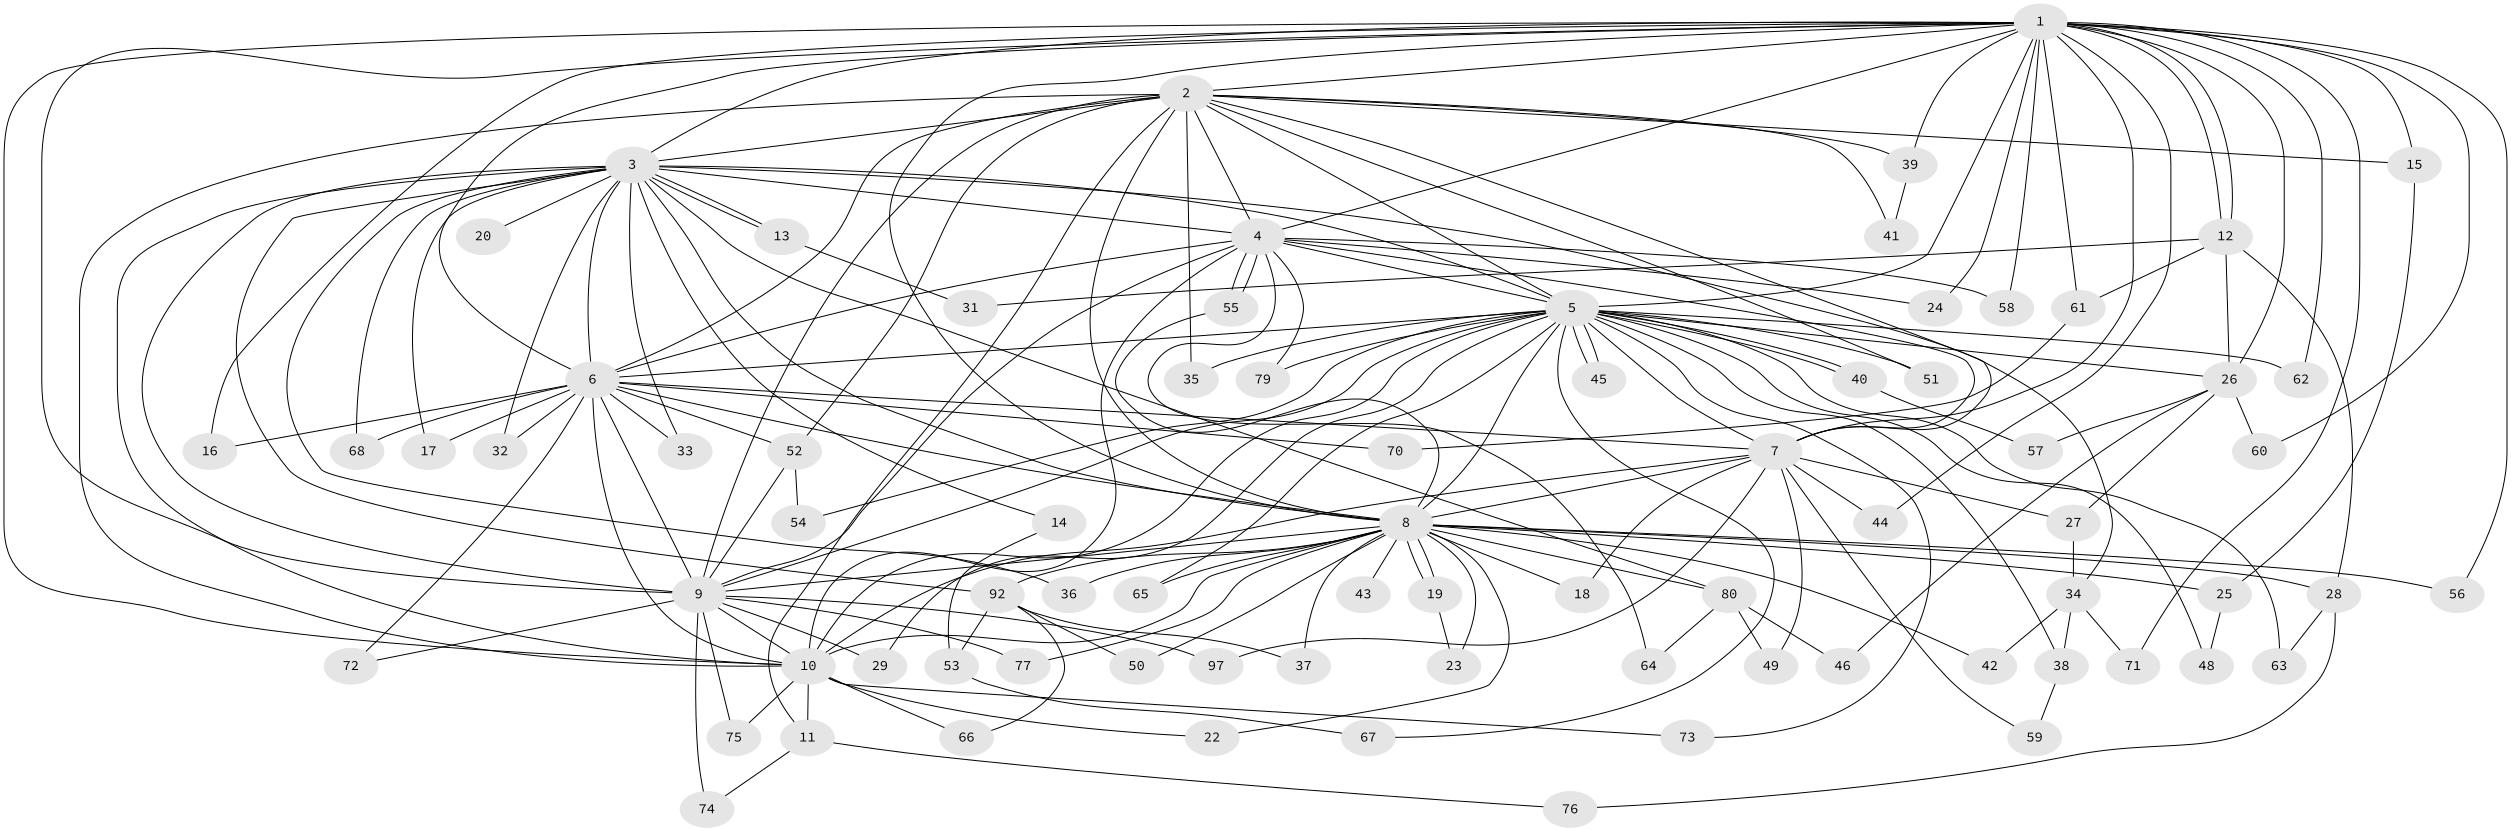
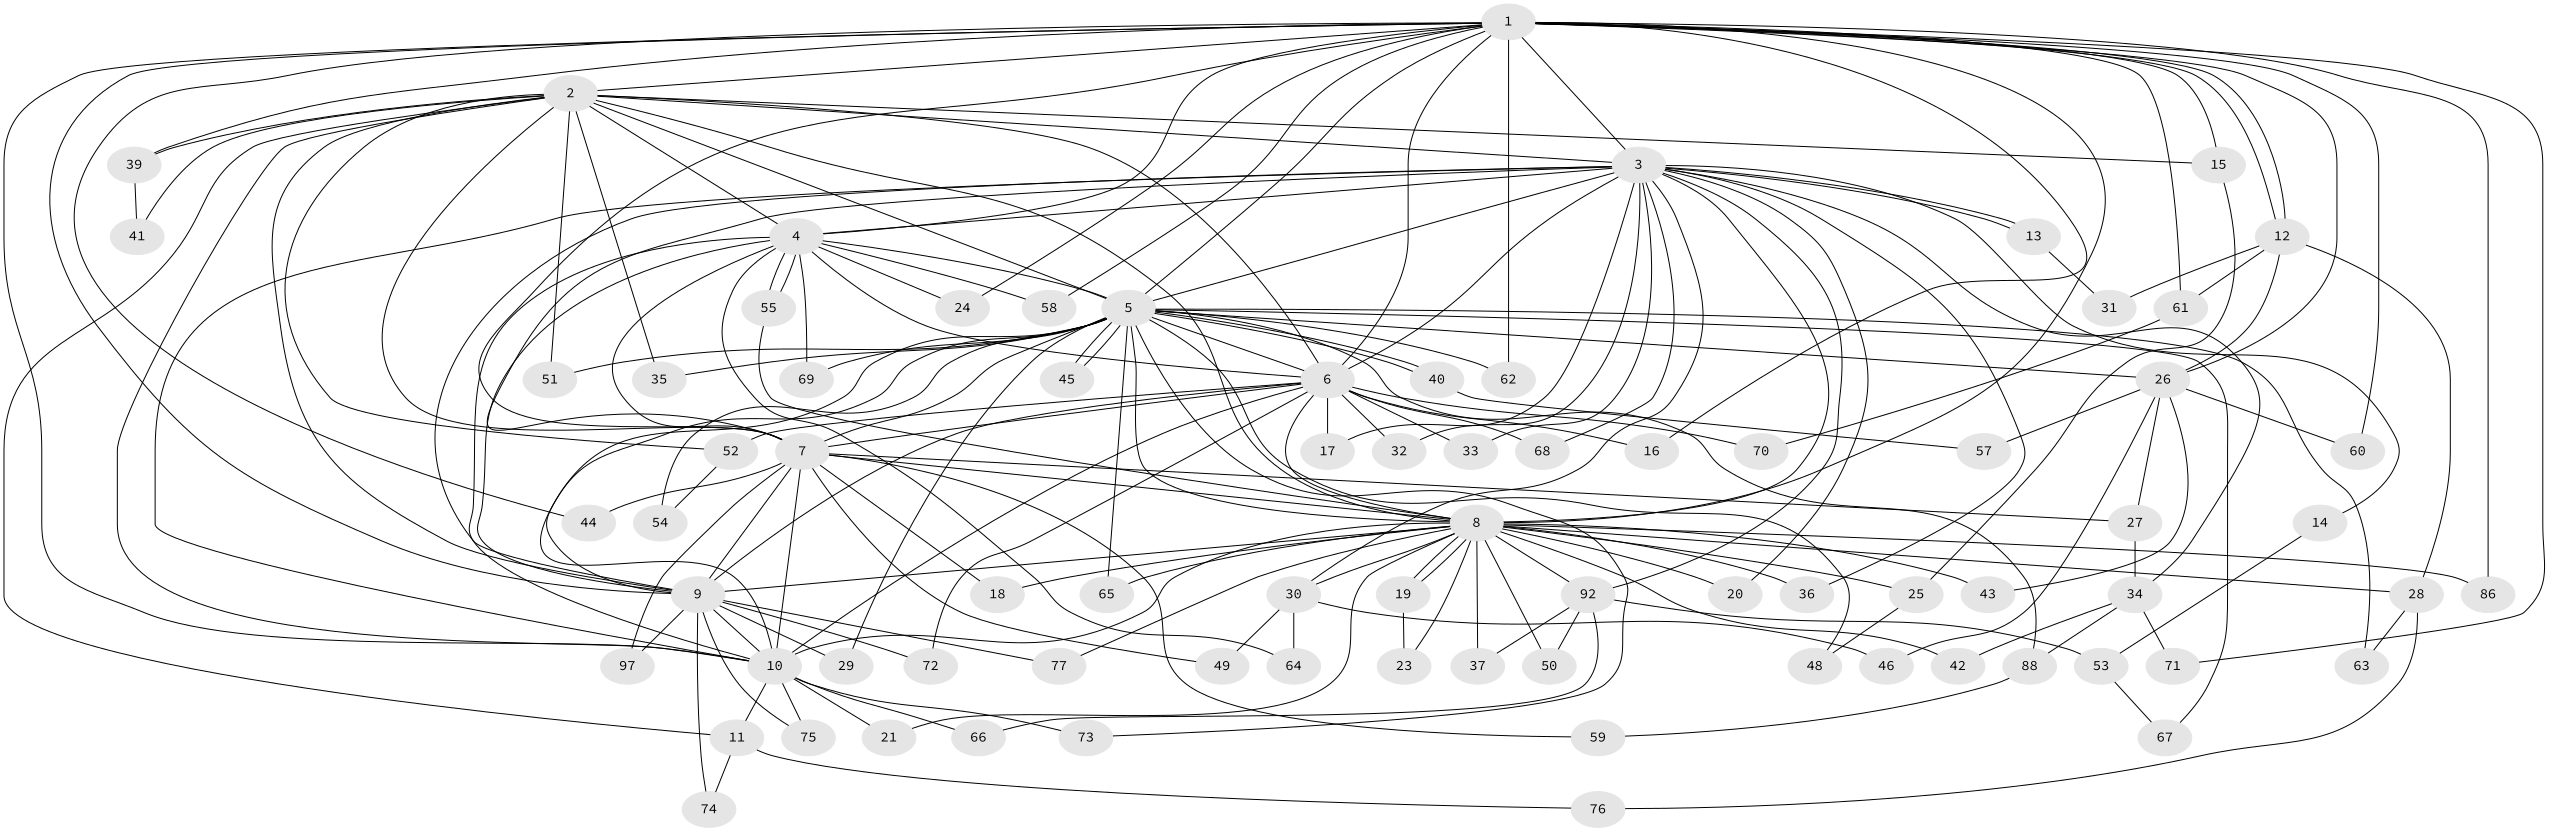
none -> (892, 203)
(1263, 380) -> (806, 380)
(747, 523) -> (750, 523)
none -> (2170, 541)
none -> (1620, 555)
(1729, 595) -> (1294, 595)
(2457, 595) -> (2488, 595)
(2061, 666) -> (2030, 666)
(1212, 738) -> (889, 738)
